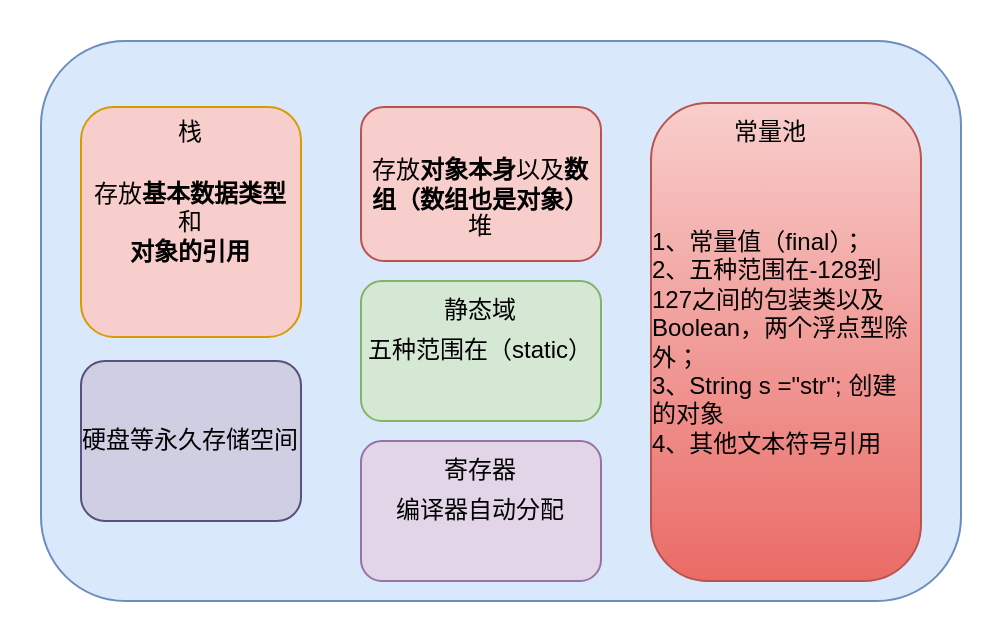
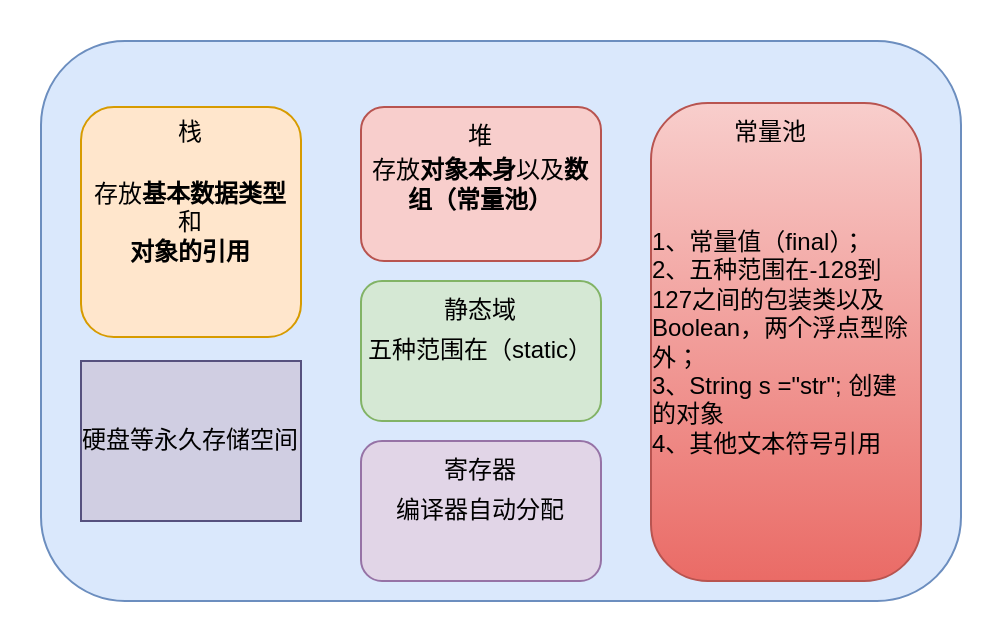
(481, 185) -> (481, 185)
(191, 222) -> (191, 222)
(481, 227) -> (481, 137)
(191, 441) -> (191, 441)
